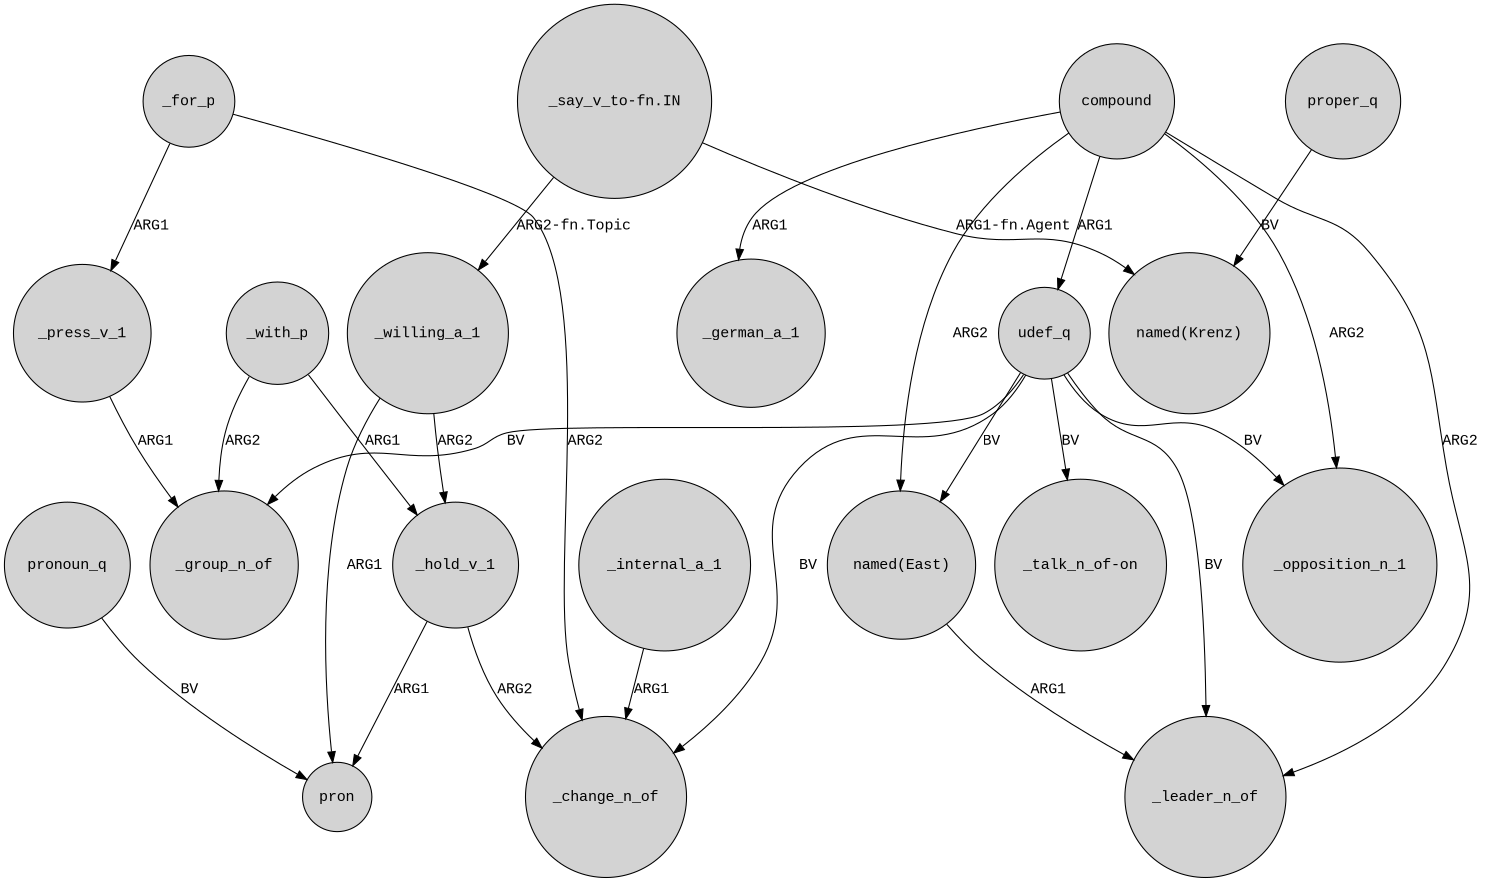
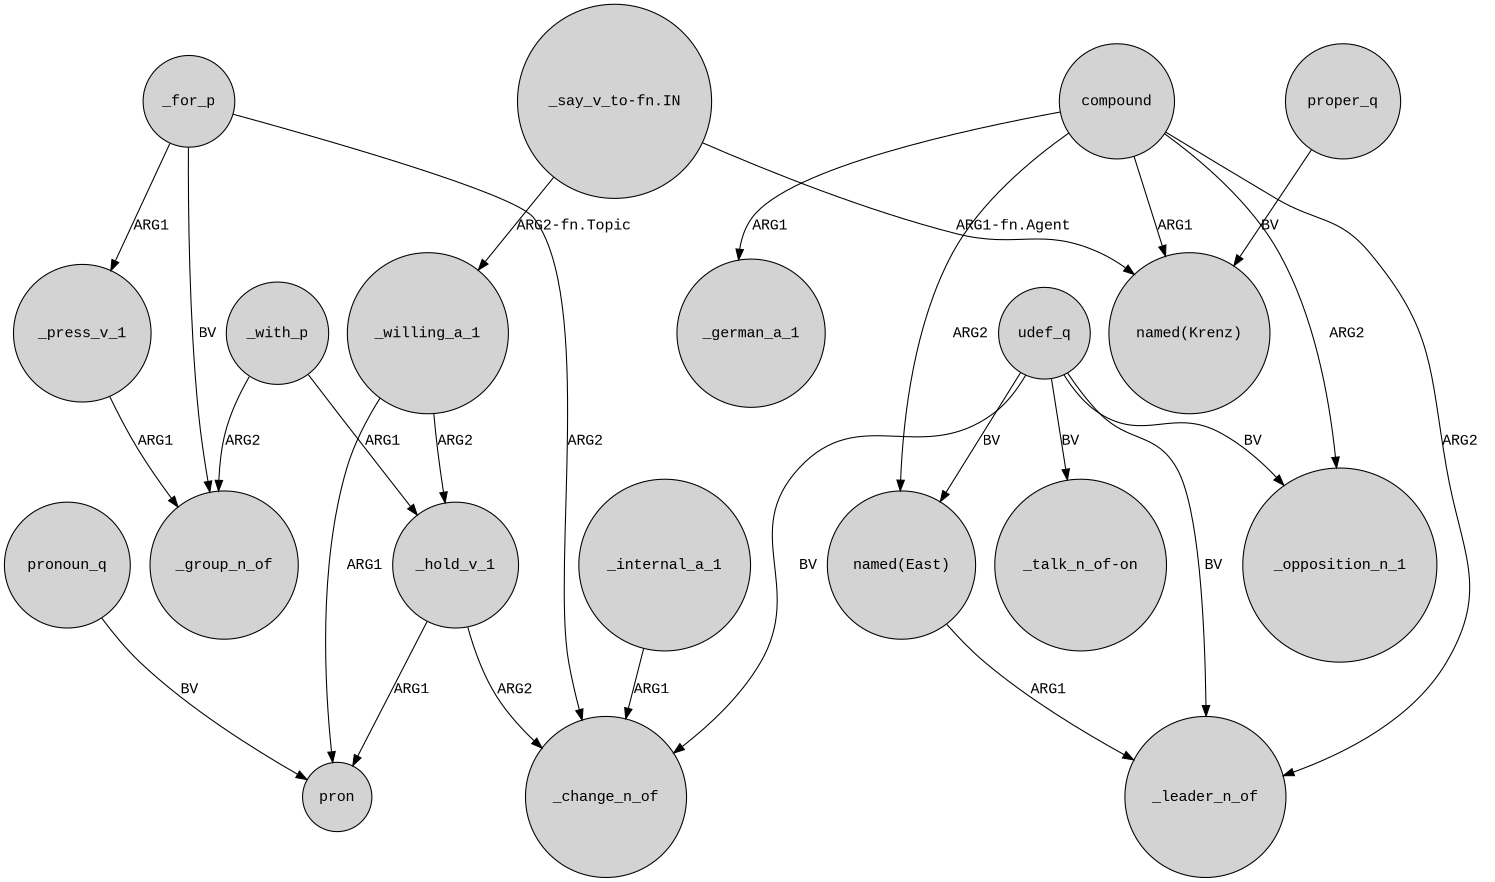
(1081, 218) -> (1148, 201)
(650, 428) -> (192, 315)
